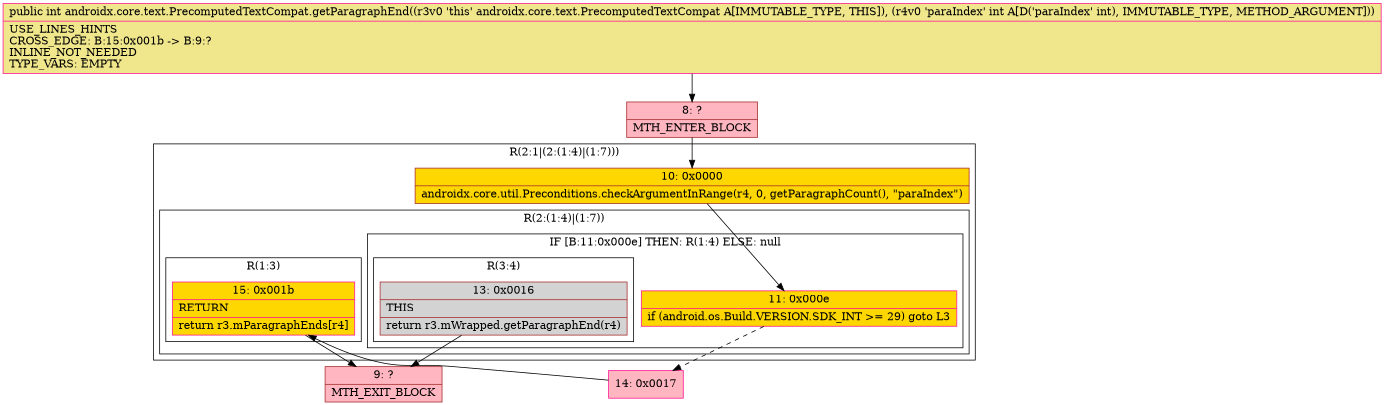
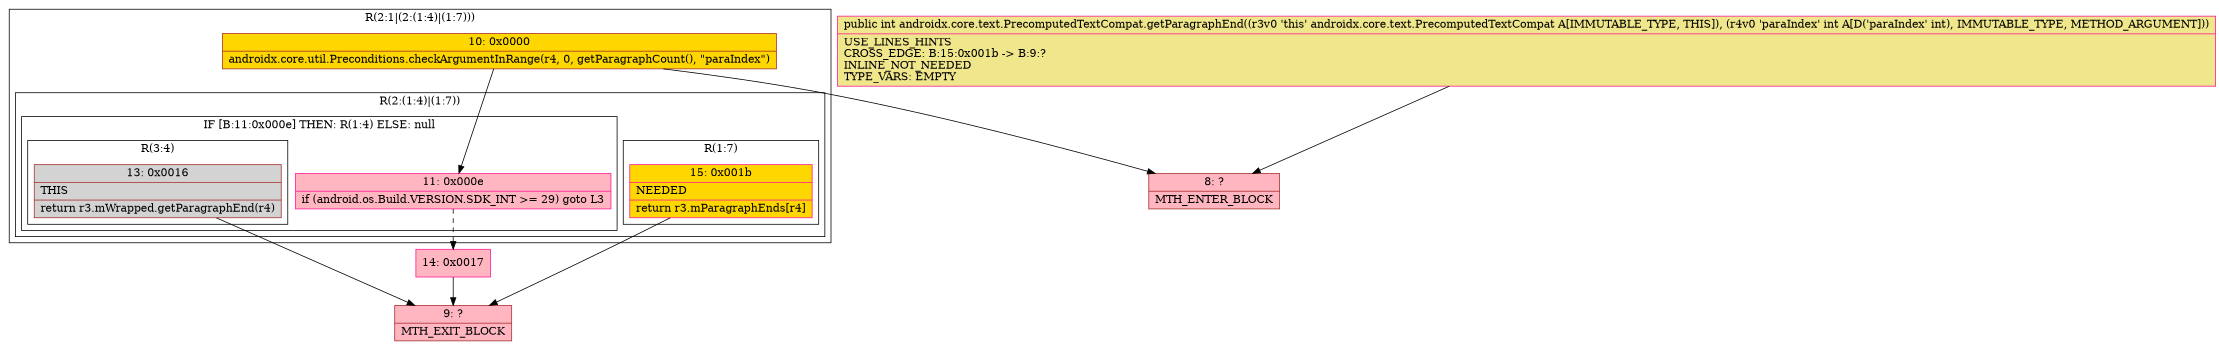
(692, 149) -> (907, 110)
(264, 267) -> (721, 149)
(204, 308) -> (662, 191)
(799, 309) -> (453, 191)
(460, 367) -> (453, 287)
